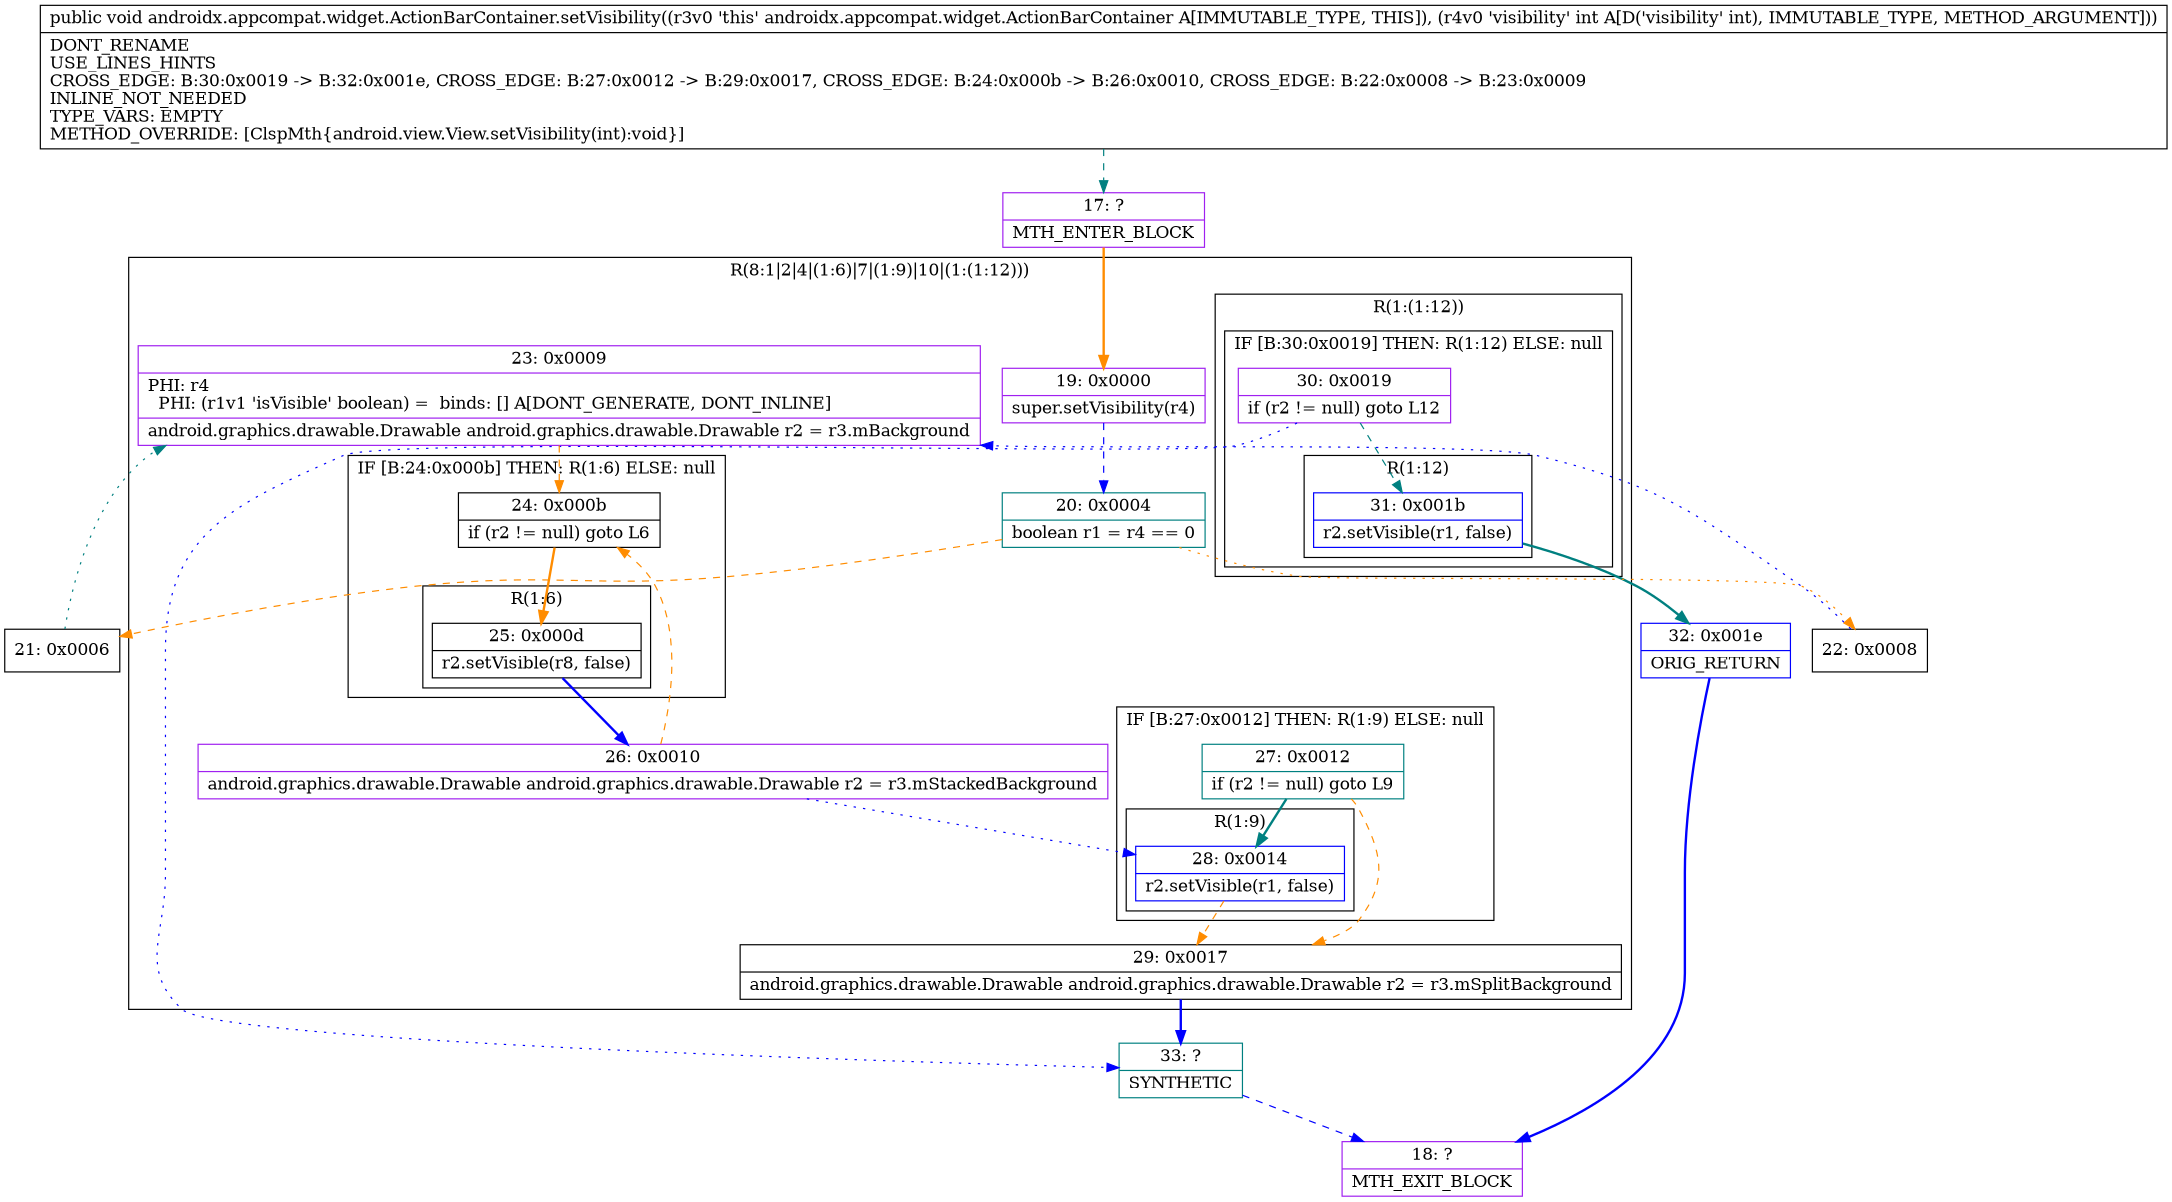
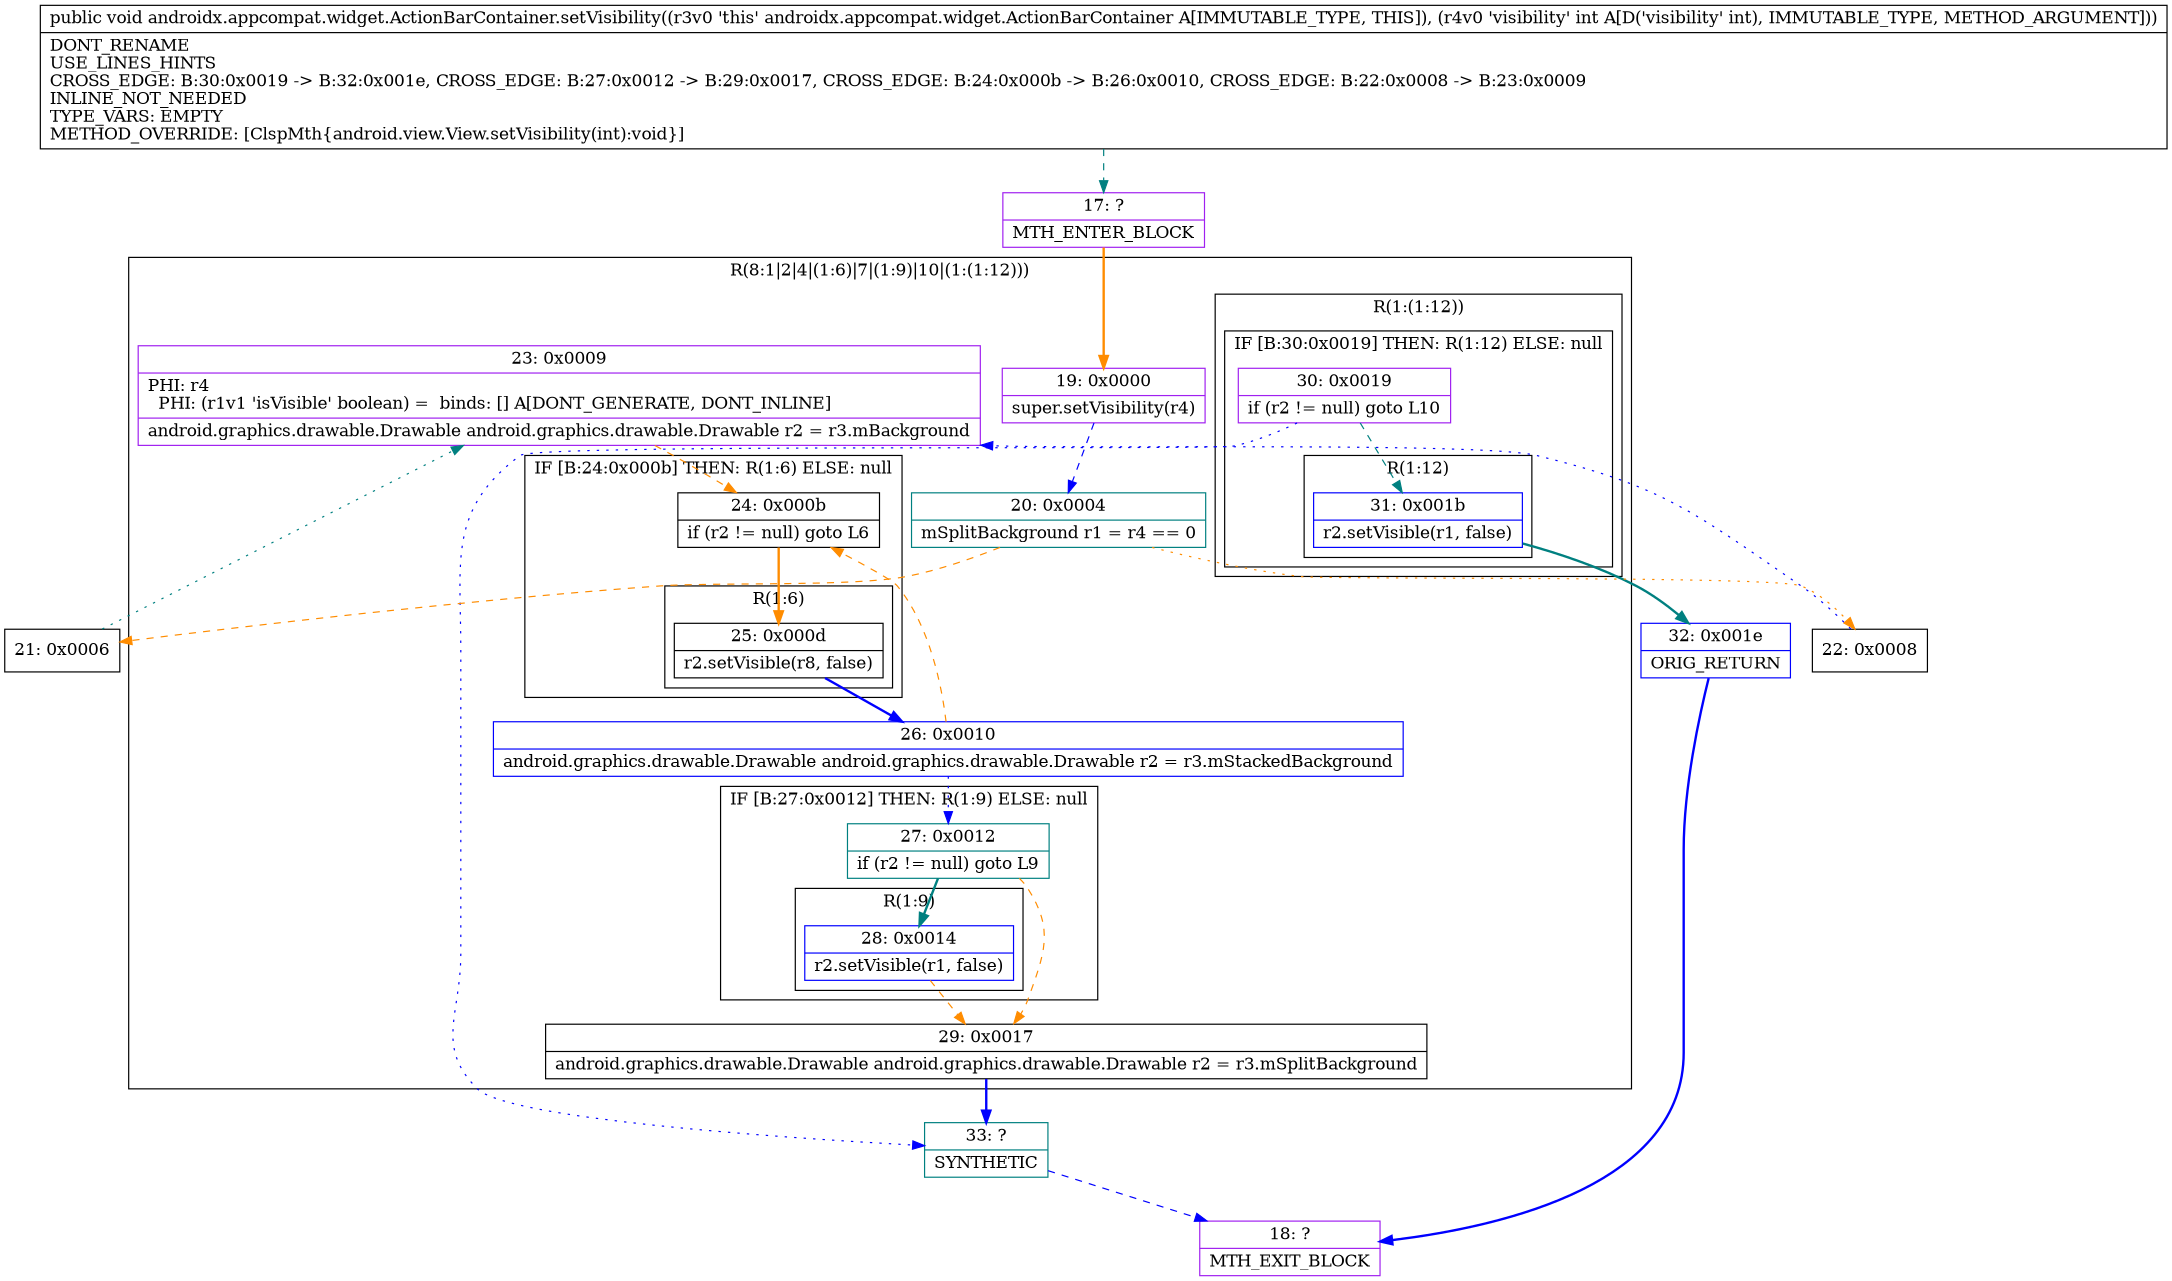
(1344, 409) -> (1344, 409)
(1104, 533) -> (1059, 533)
(653, 772) -> (948, 749)
(965, 826) -> (948, 794)
